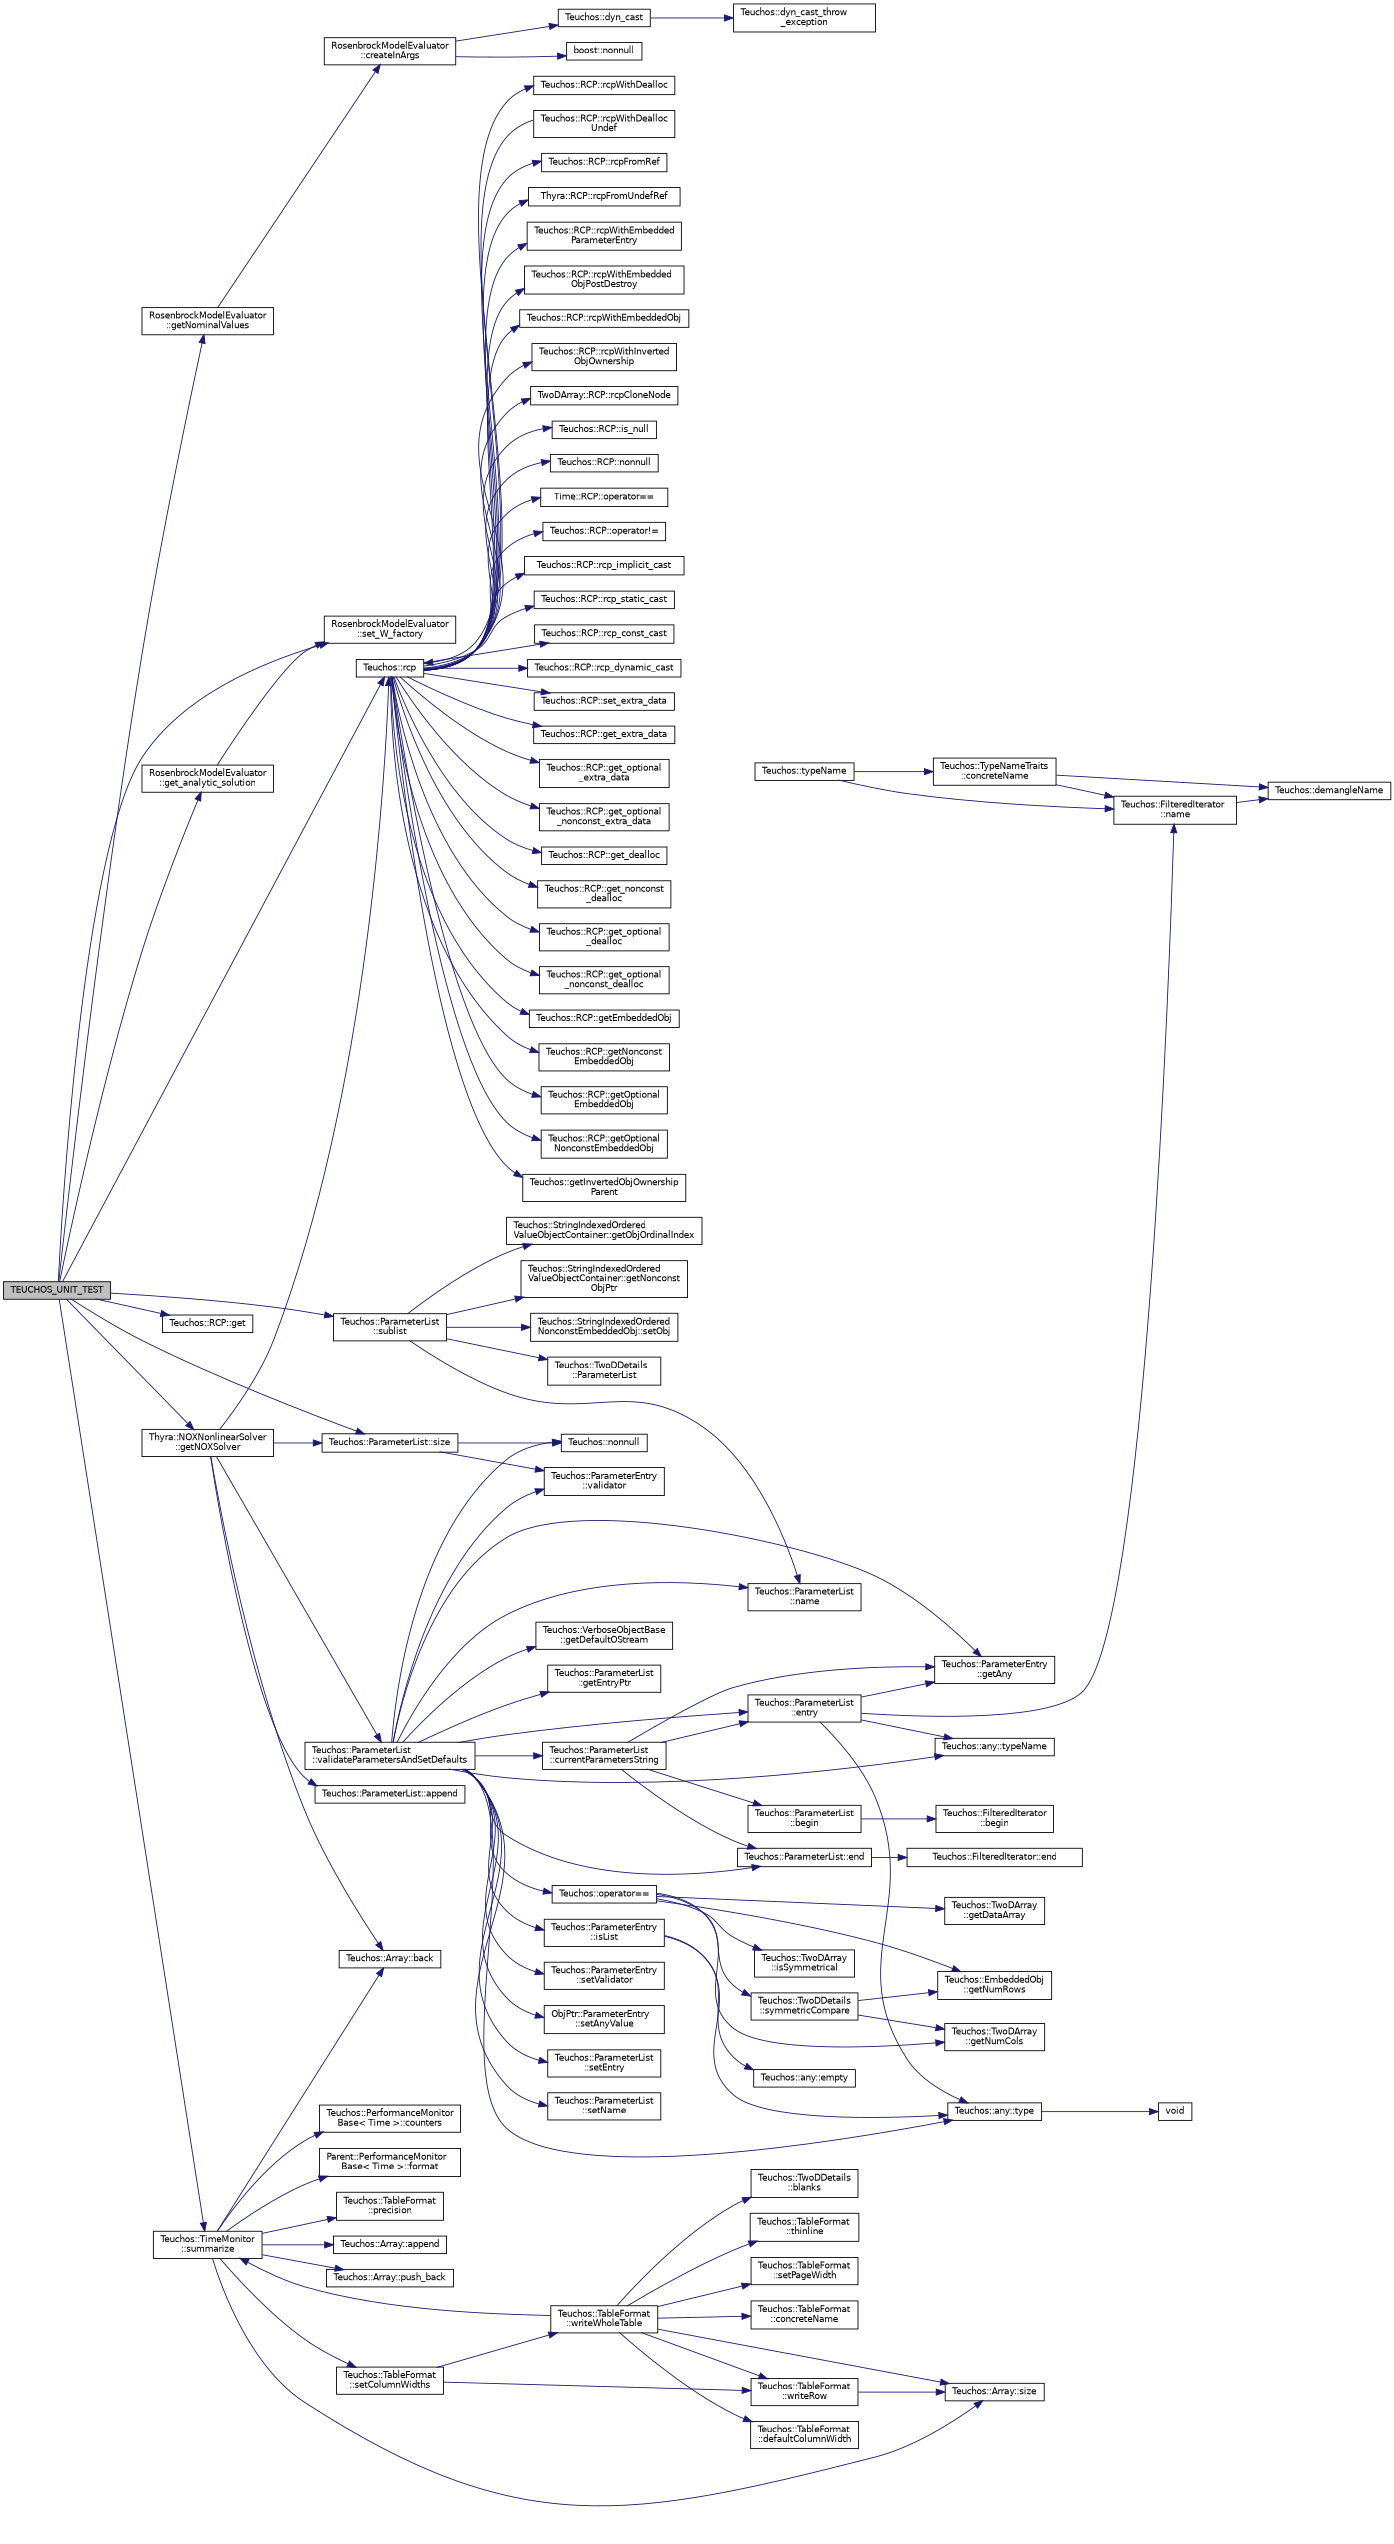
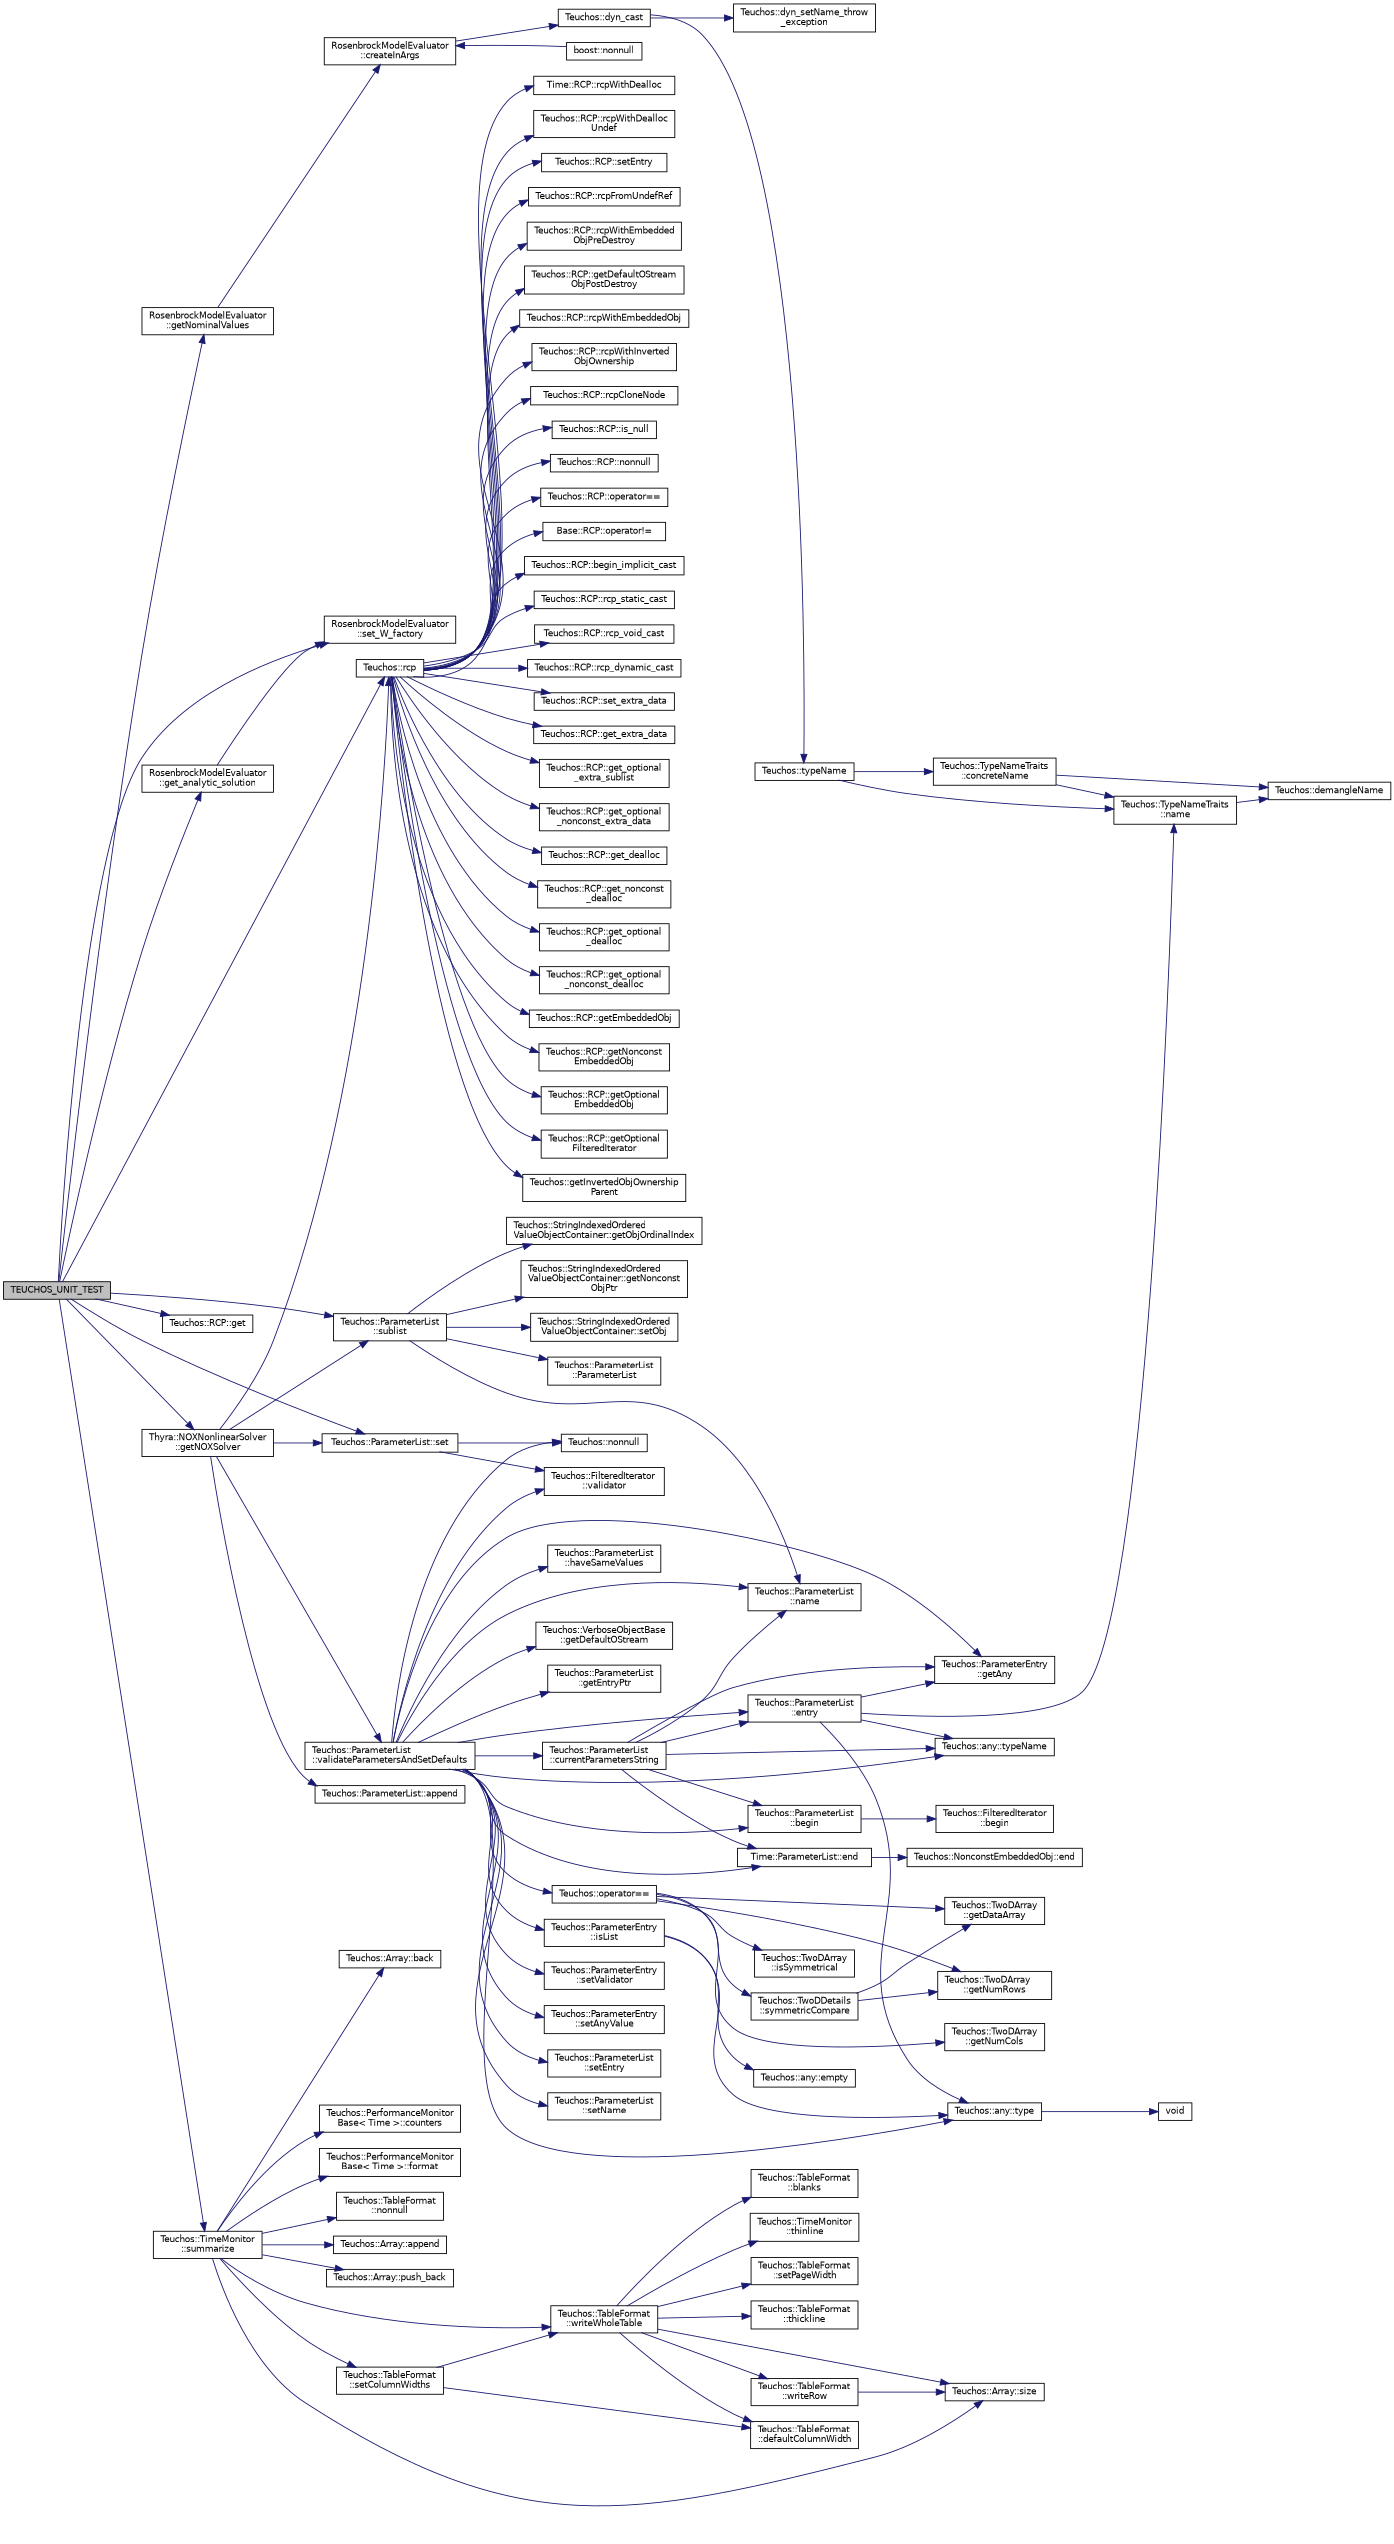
(805, 18) -> (805, 18)
(507, 57) -> (516, 45)
(604, 85) -> (604, 85)
(604, 163) -> (604, 163)
(604, 197) -> (604, 197)
(604, 236) -> (604, 236)
(604, 280) -> (604, 280)
none -> (788, 359)
(604, 396) -> (604, 396)
(492, 397) -> (493, 427)
(604, 497) -> (604, 497)
(604, 532) -> (604, 532)
(604, 566) -> (604, 566)
(604, 634) -> (604, 634)
(604, 773) -> (604, 773)
(1175, 810) -> (1175, 810)
(604, 1144) -> (604, 1144)
(604, 1327) -> (604, 1327)
(604, 1371) -> (604, 1371)
(390, 1443) -> (390, 1443)
(604, 1482) -> (604, 1482)
none -> (604, 1559)
none -> (714, 1687)
none -> (796, 1751)
(290, 1770) -> (295, 1388)
none -> (589, 1828)
(805, 1857) -> (805, 1857)
(995, 1857) -> (995, 1857)
(995, 1985) -> (995, 1985)
(604, 2020) -> (604, 2020)
(897, 2021) -> (910, 1962)
(390, 2162) -> (390, 2162)
(805, 2183) -> (805, 2183)
(390, 2206) -> (390, 2206)
(805, 2227) -> (805, 2227)
(396, 2305) -> (375, 2318)
(805, 2315) -> (805, 2315)
(593, 2386) -> (593, 2407)
